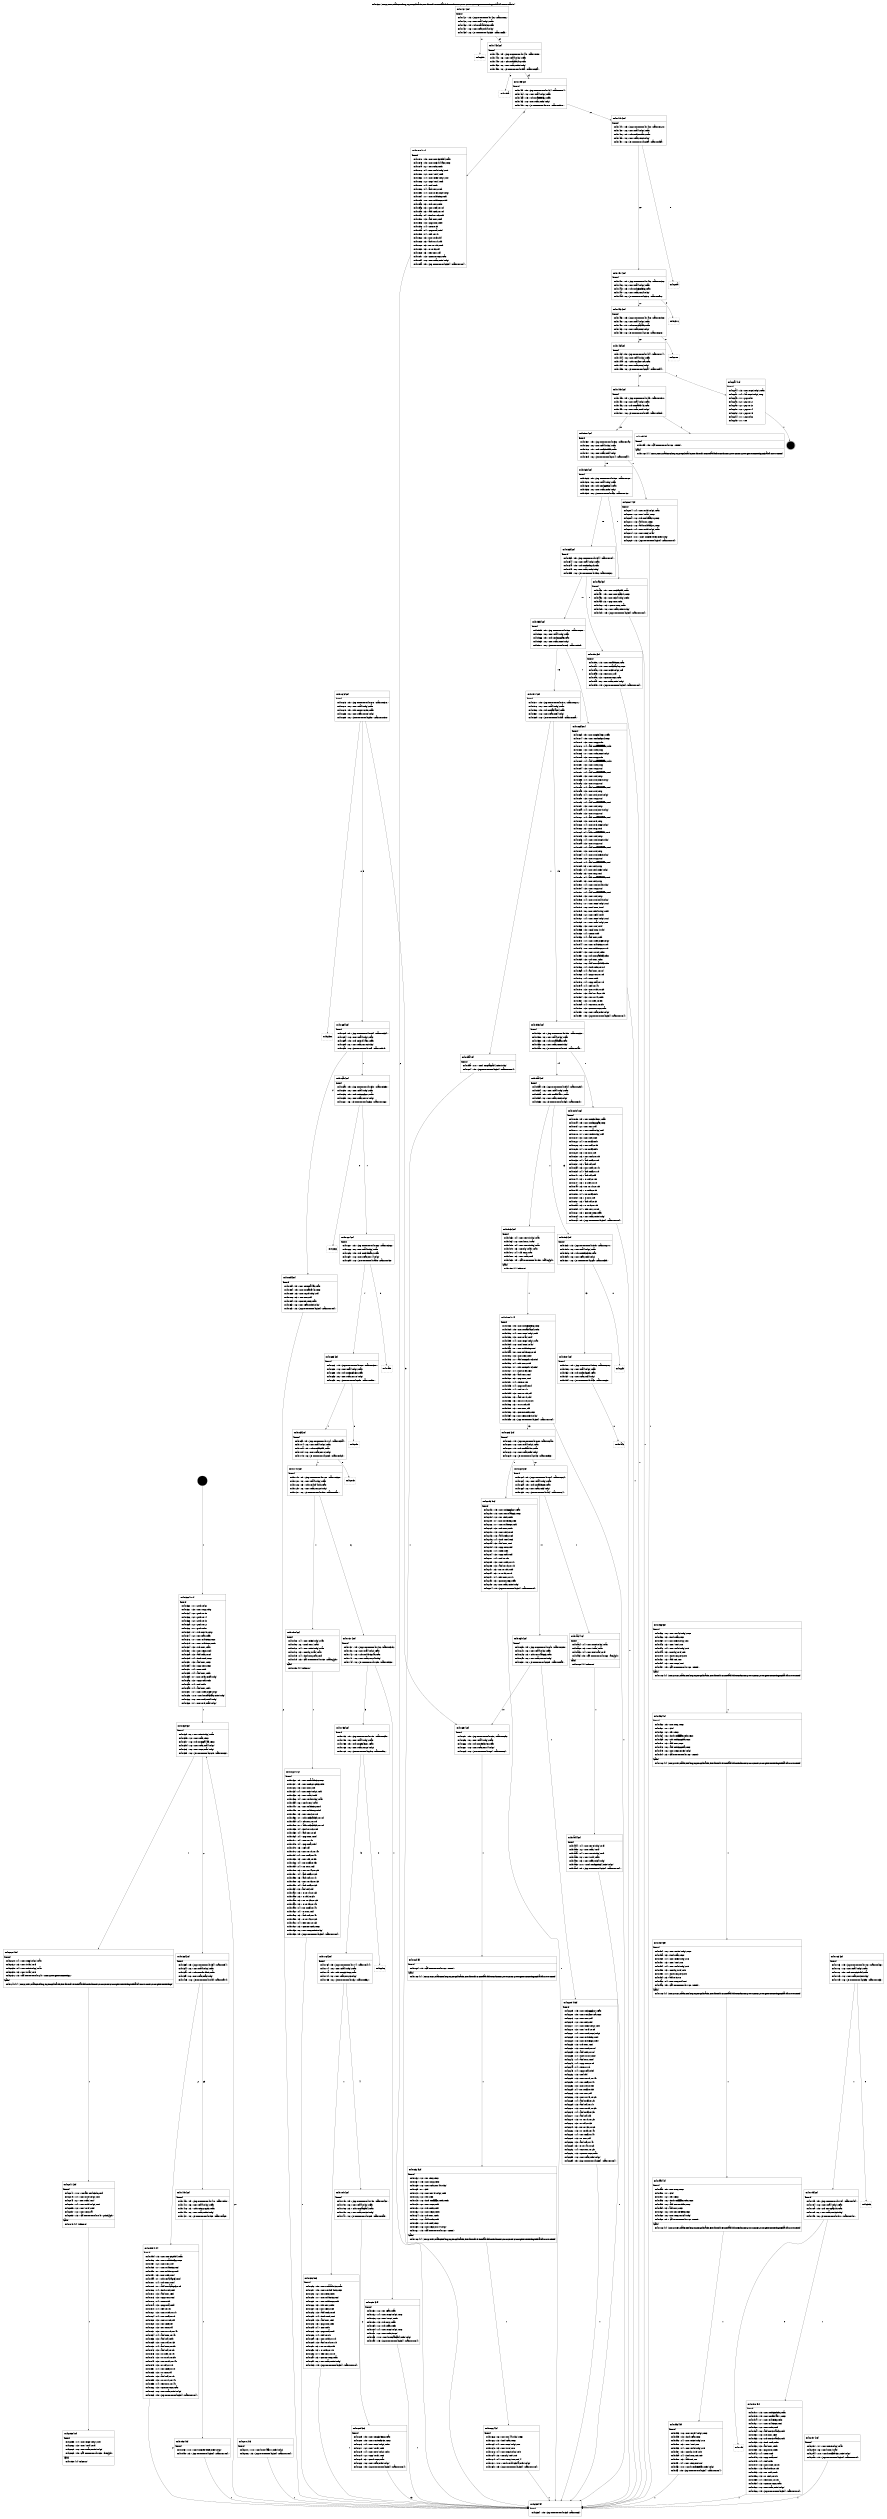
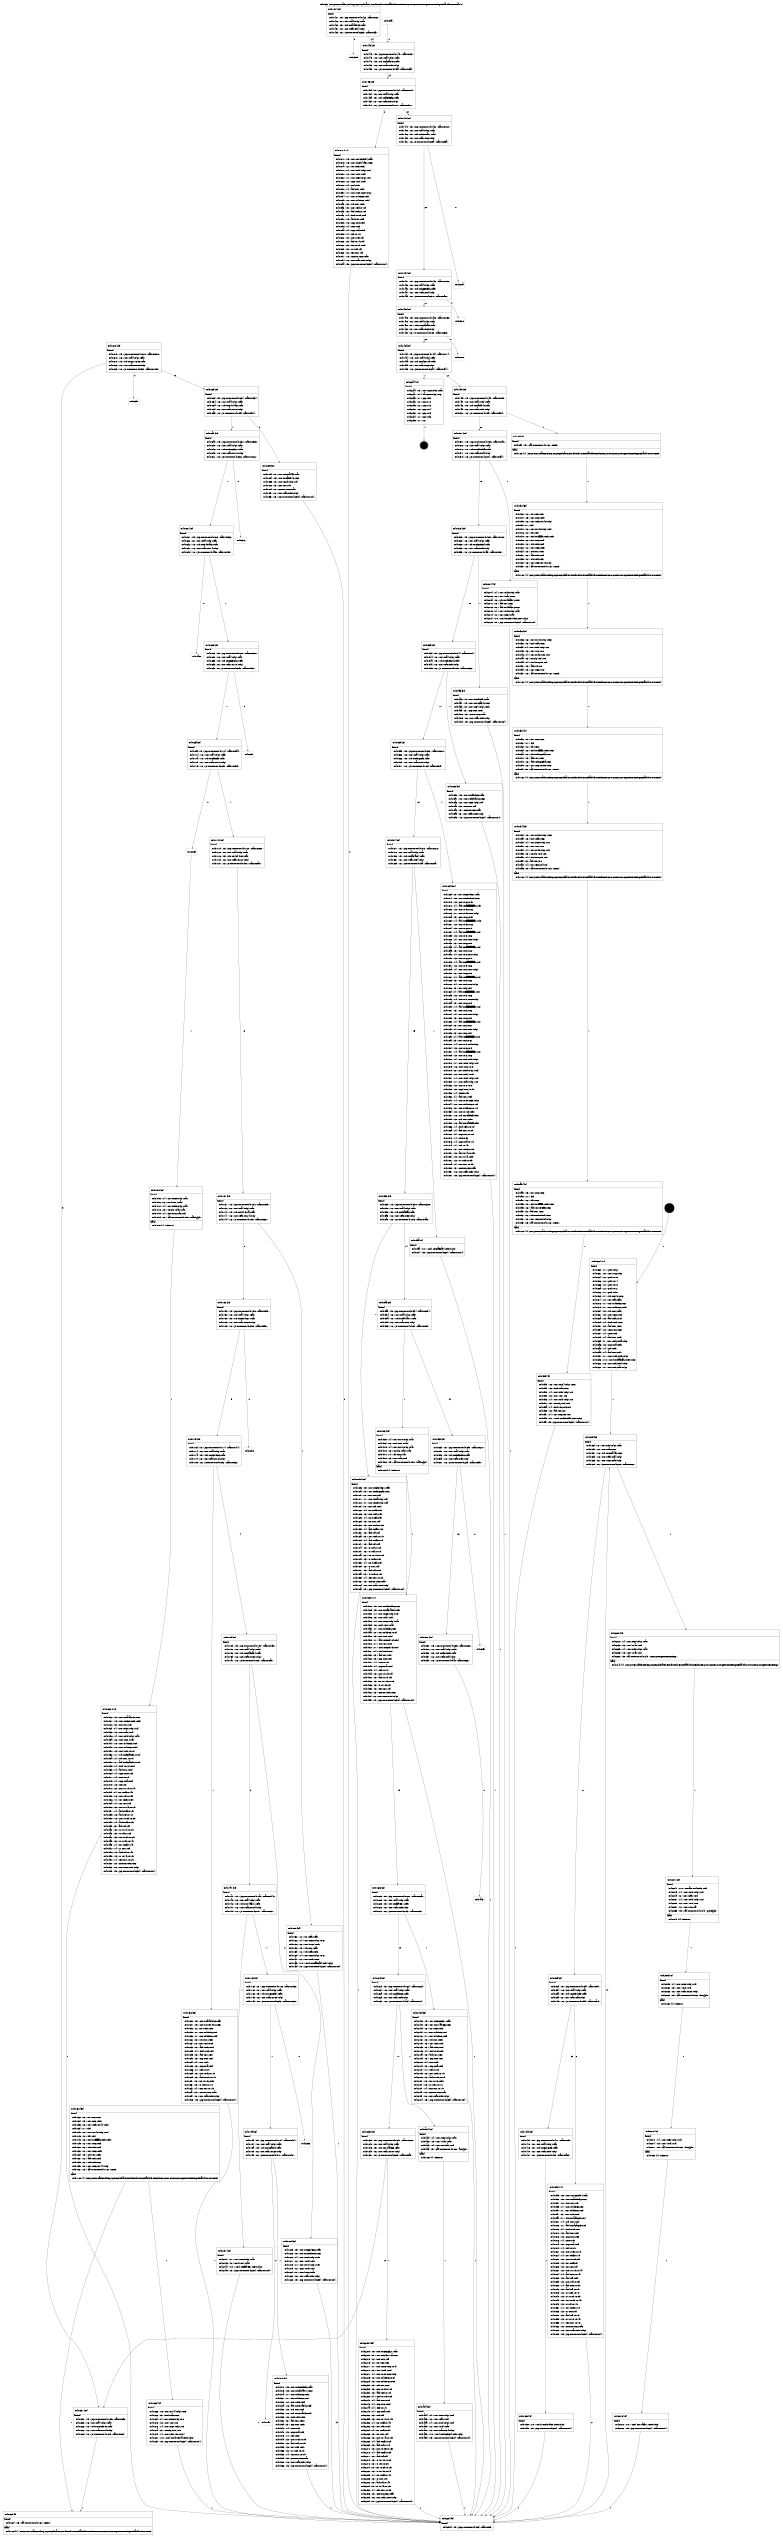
(508, 81) -> (388, 33)
none -> (588, 541)
(314, 1562) -> (184, 1021)
none -> (249, 1900)
(482, 2073) -> (70, 2342)
none -> (670, 2144)
